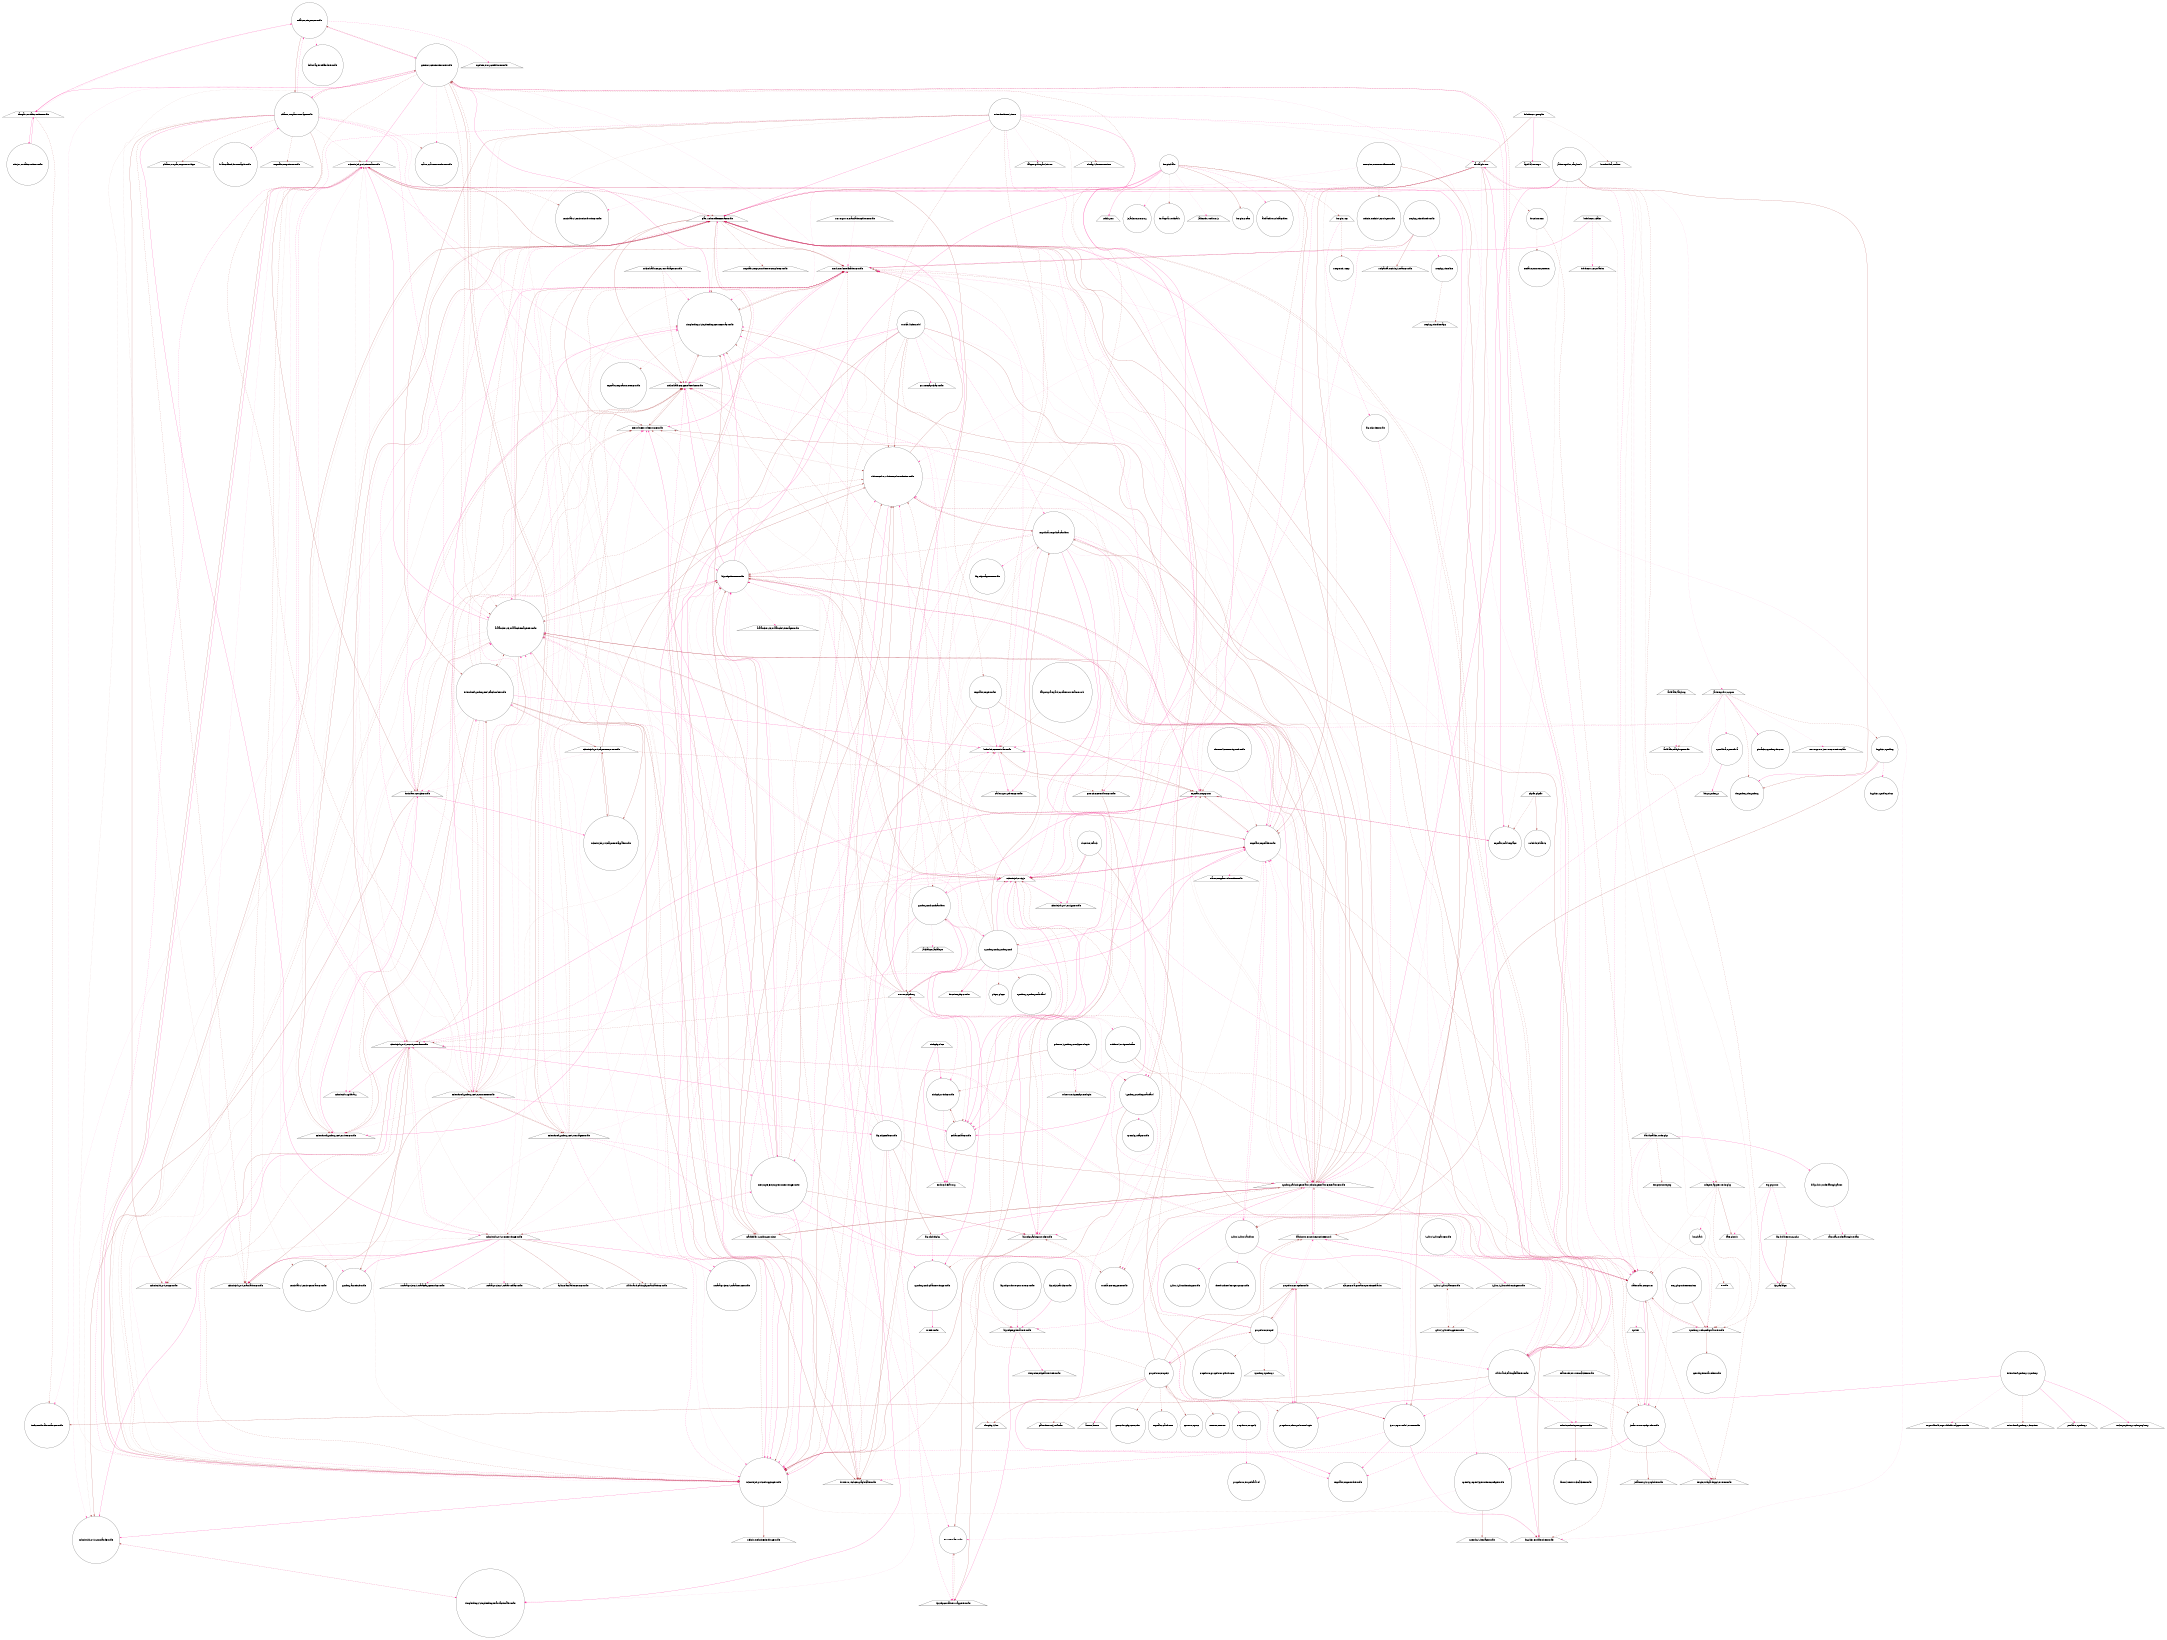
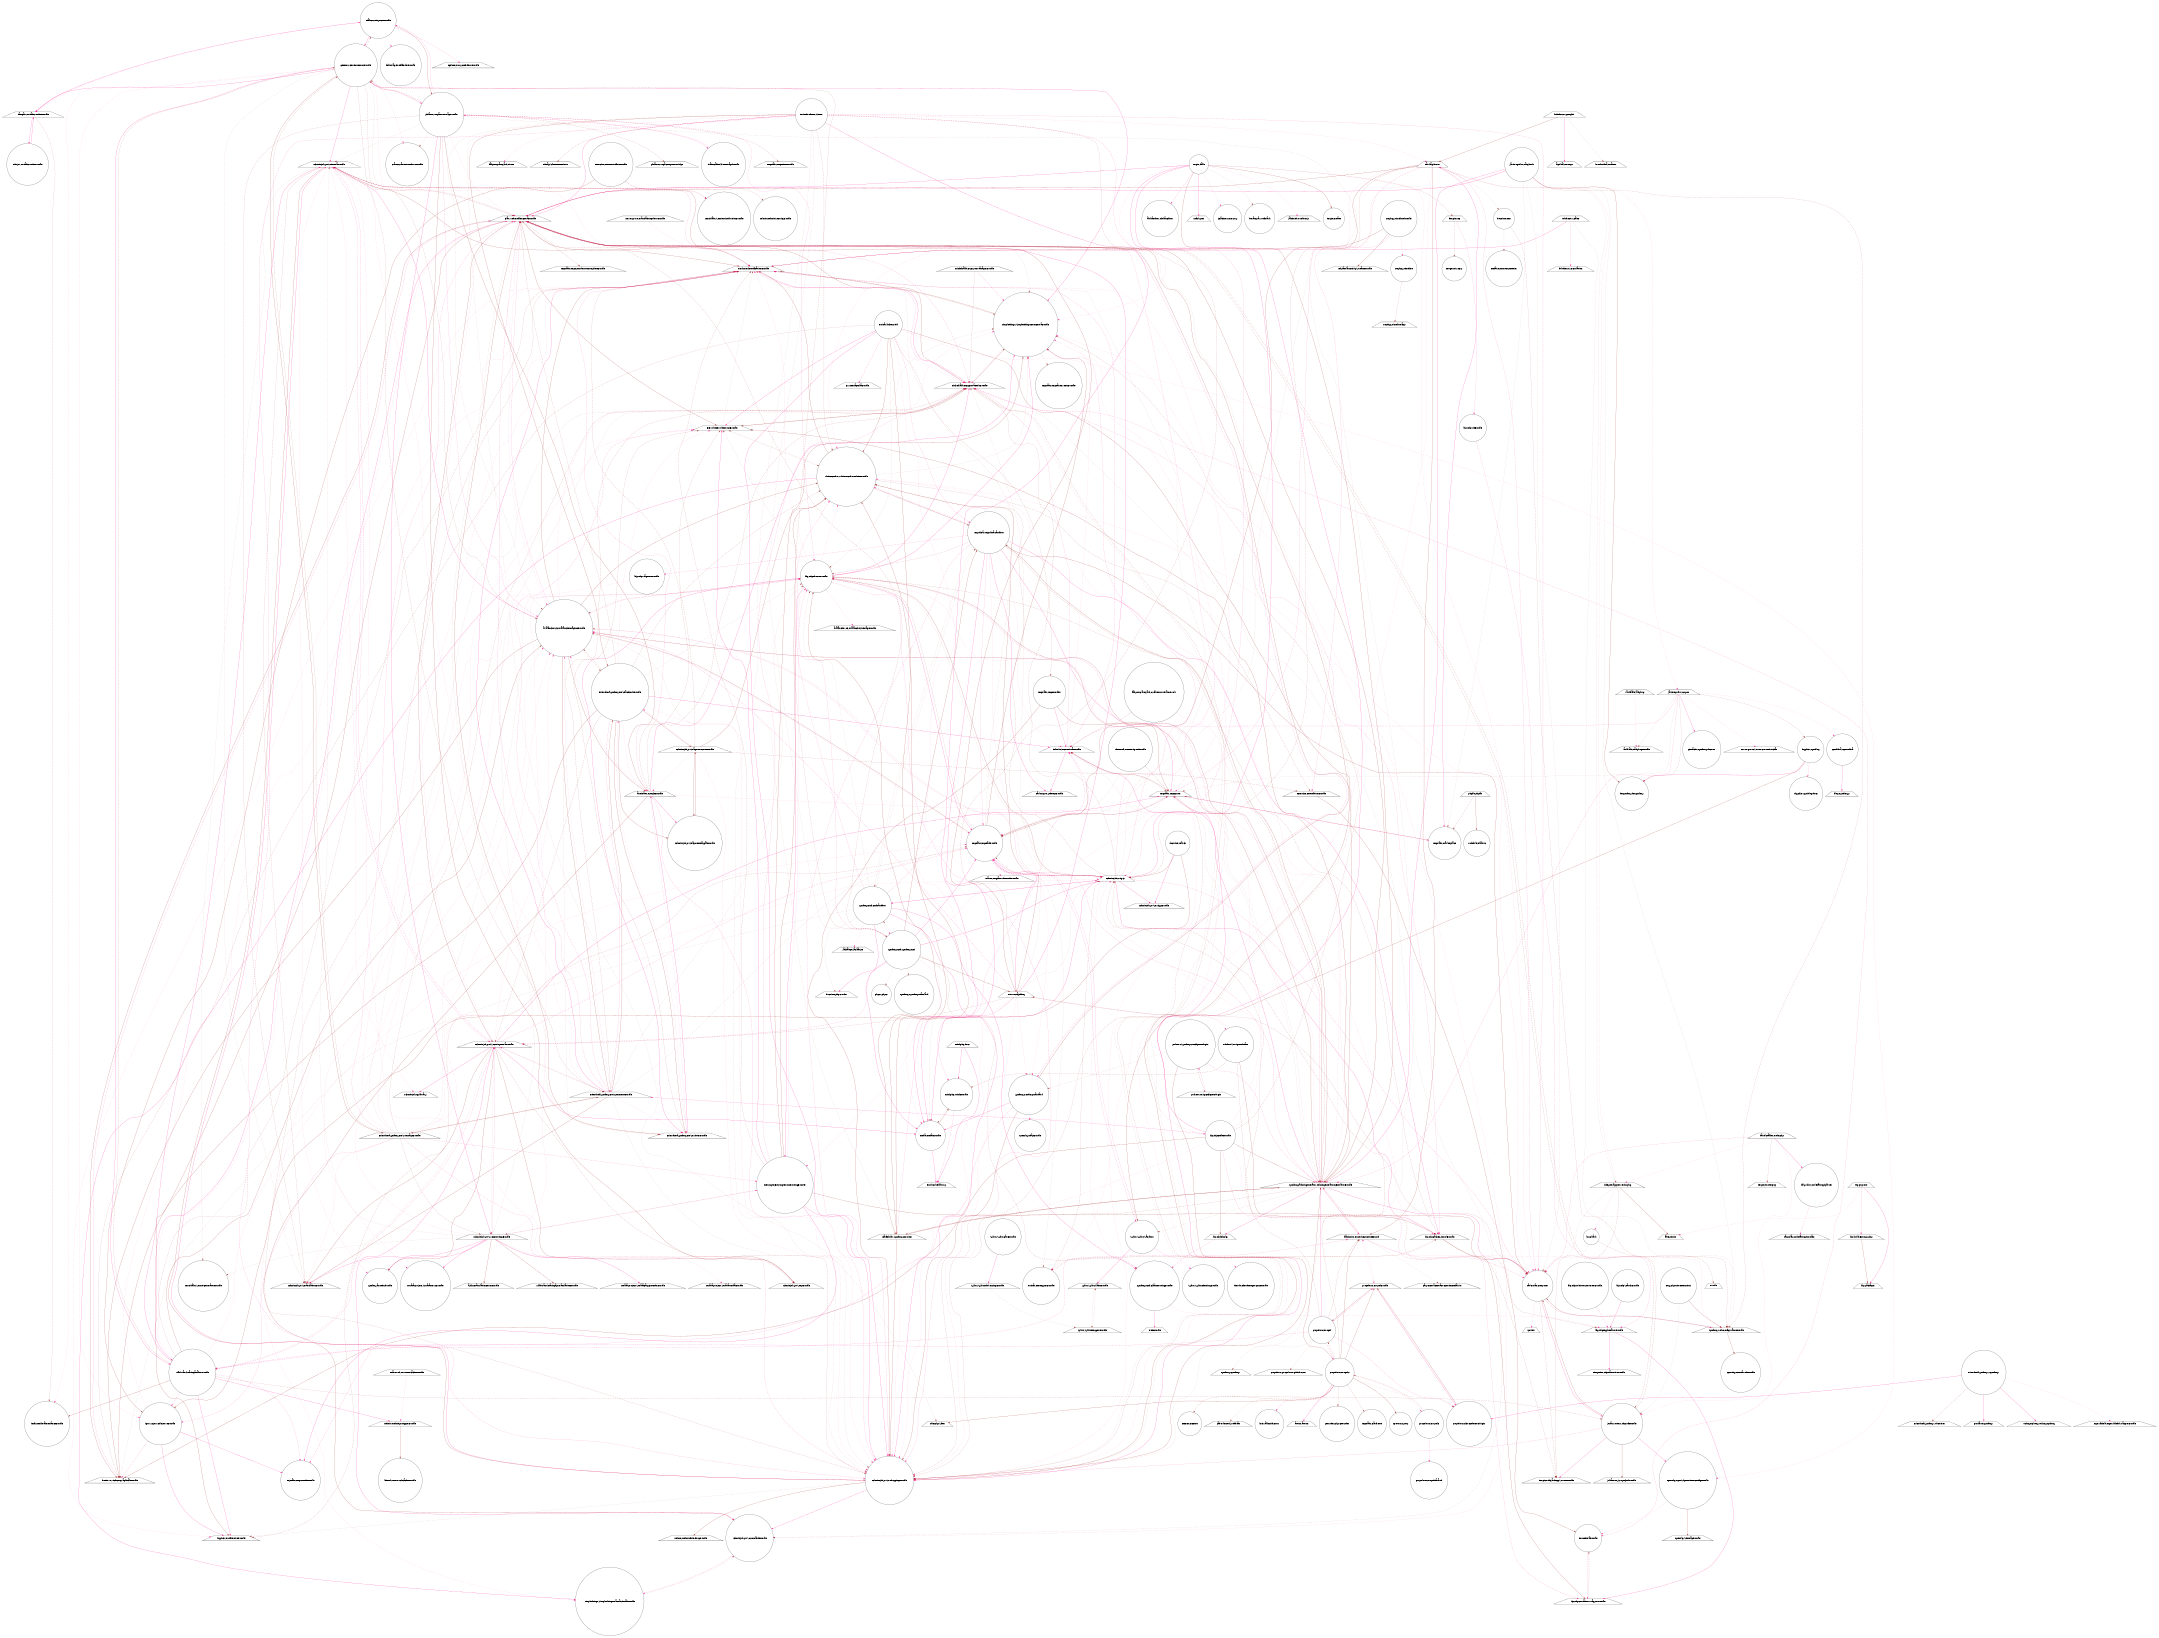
(1217, 1373) -> (1288, 1372)
none -> (1269, 1424)
